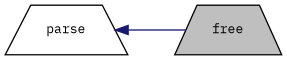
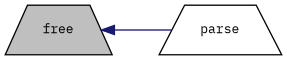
(157, 30) -> (143, 30)
